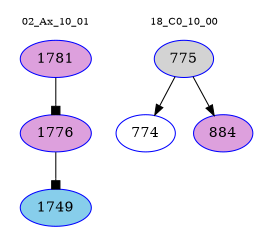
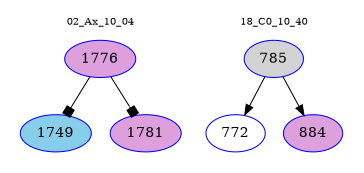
(56, 22) -> (101, 22)
(184, 22) -> (274, 22)
(184, 59) -> (274, 59)
(56, 91) -> (120, 91)
(146, 133) -> (236, 133)
